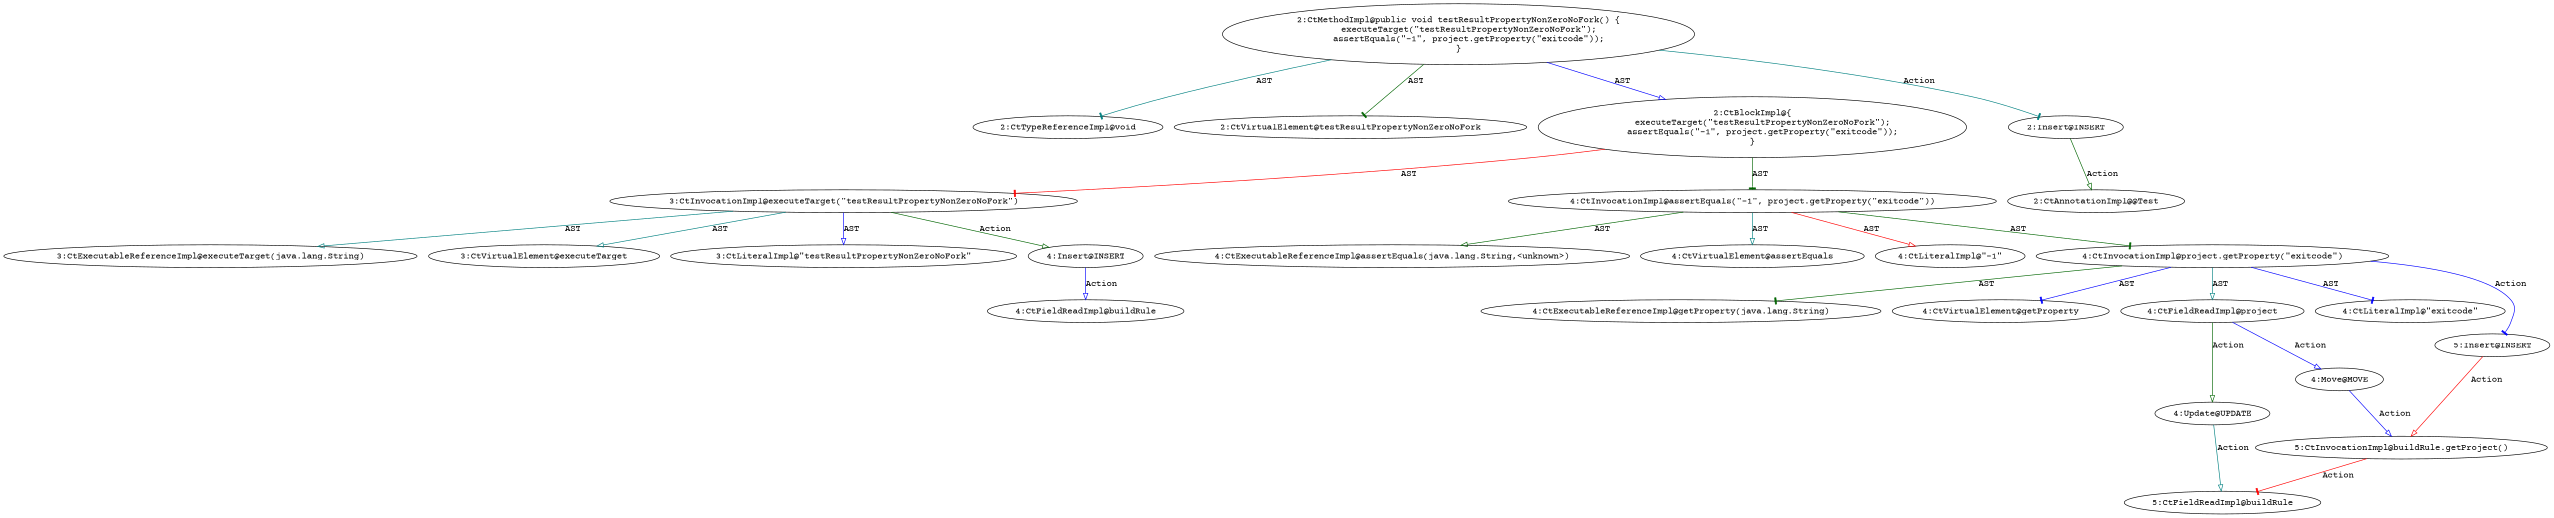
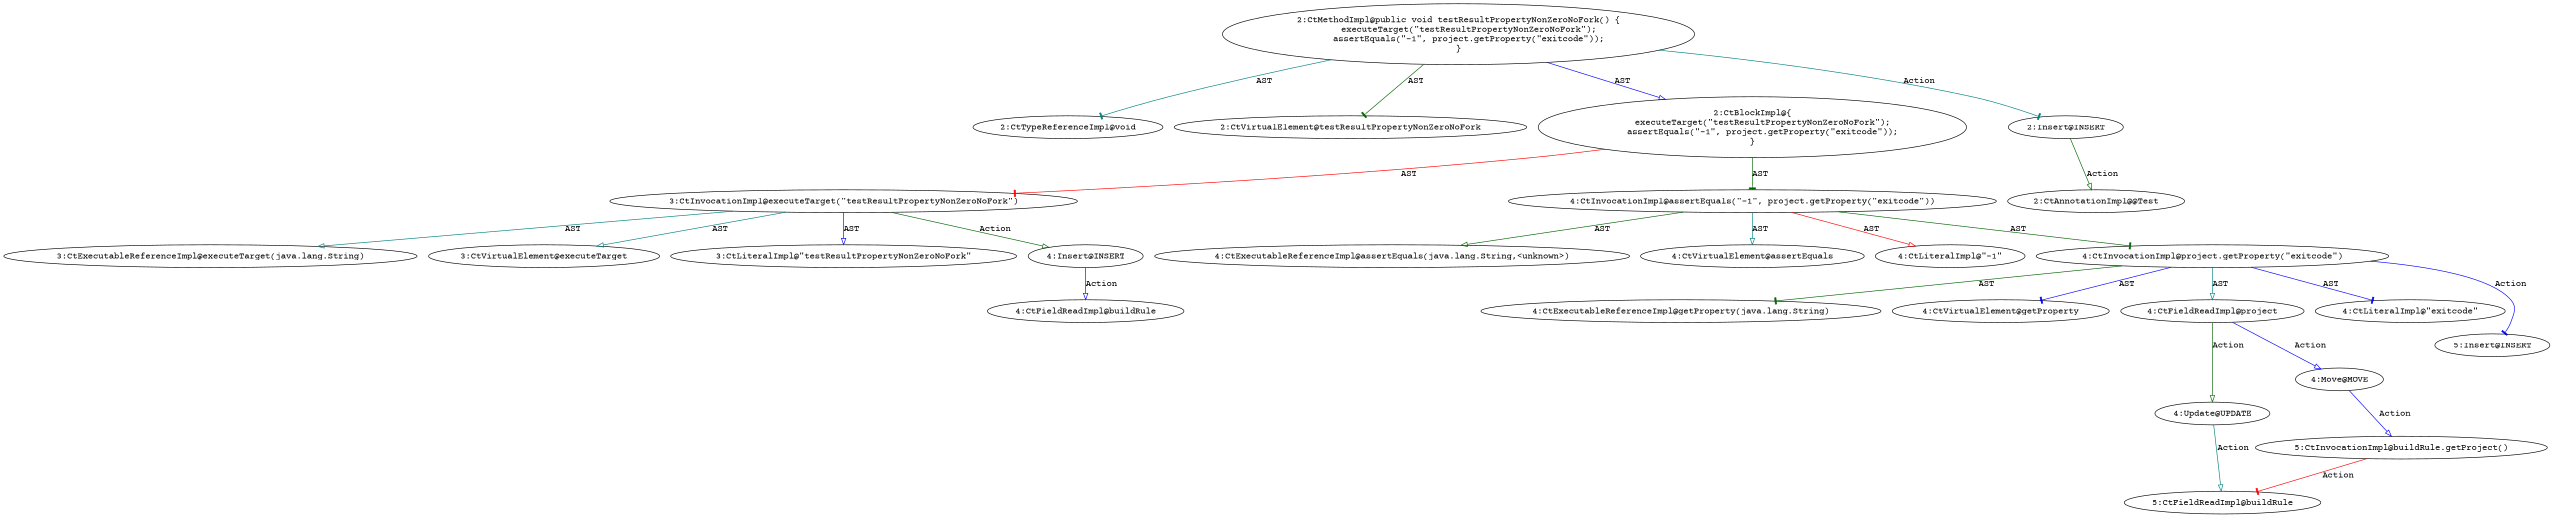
(2449, 394) -> none
